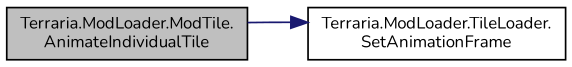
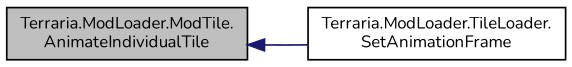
(269, 22) -> (286, 45)
